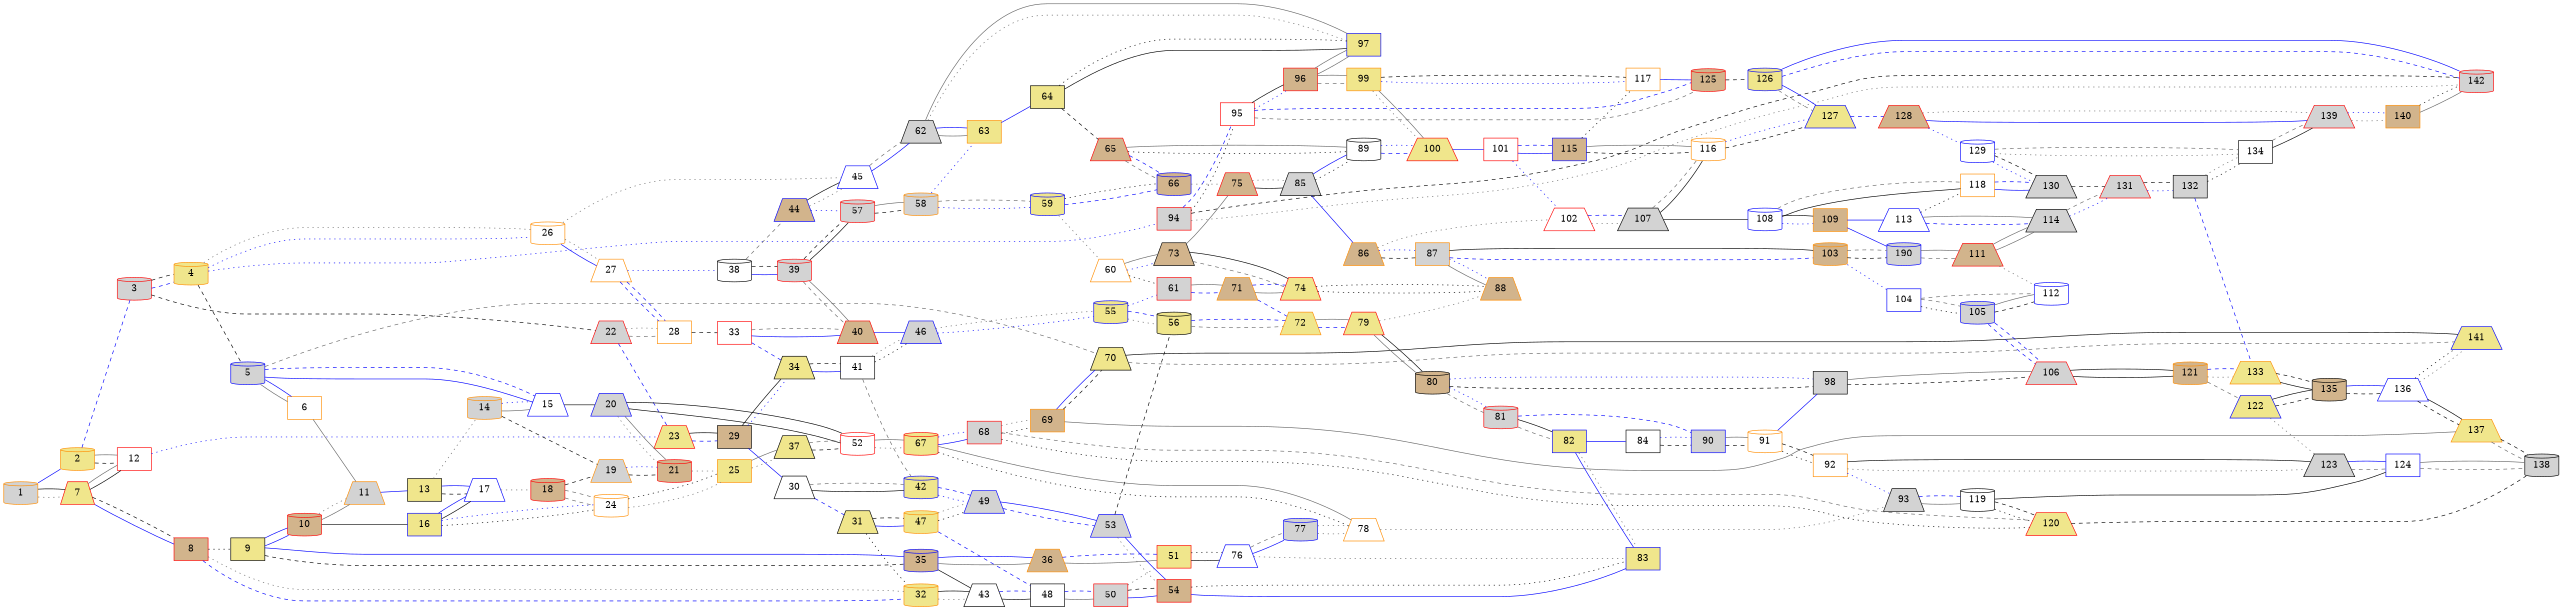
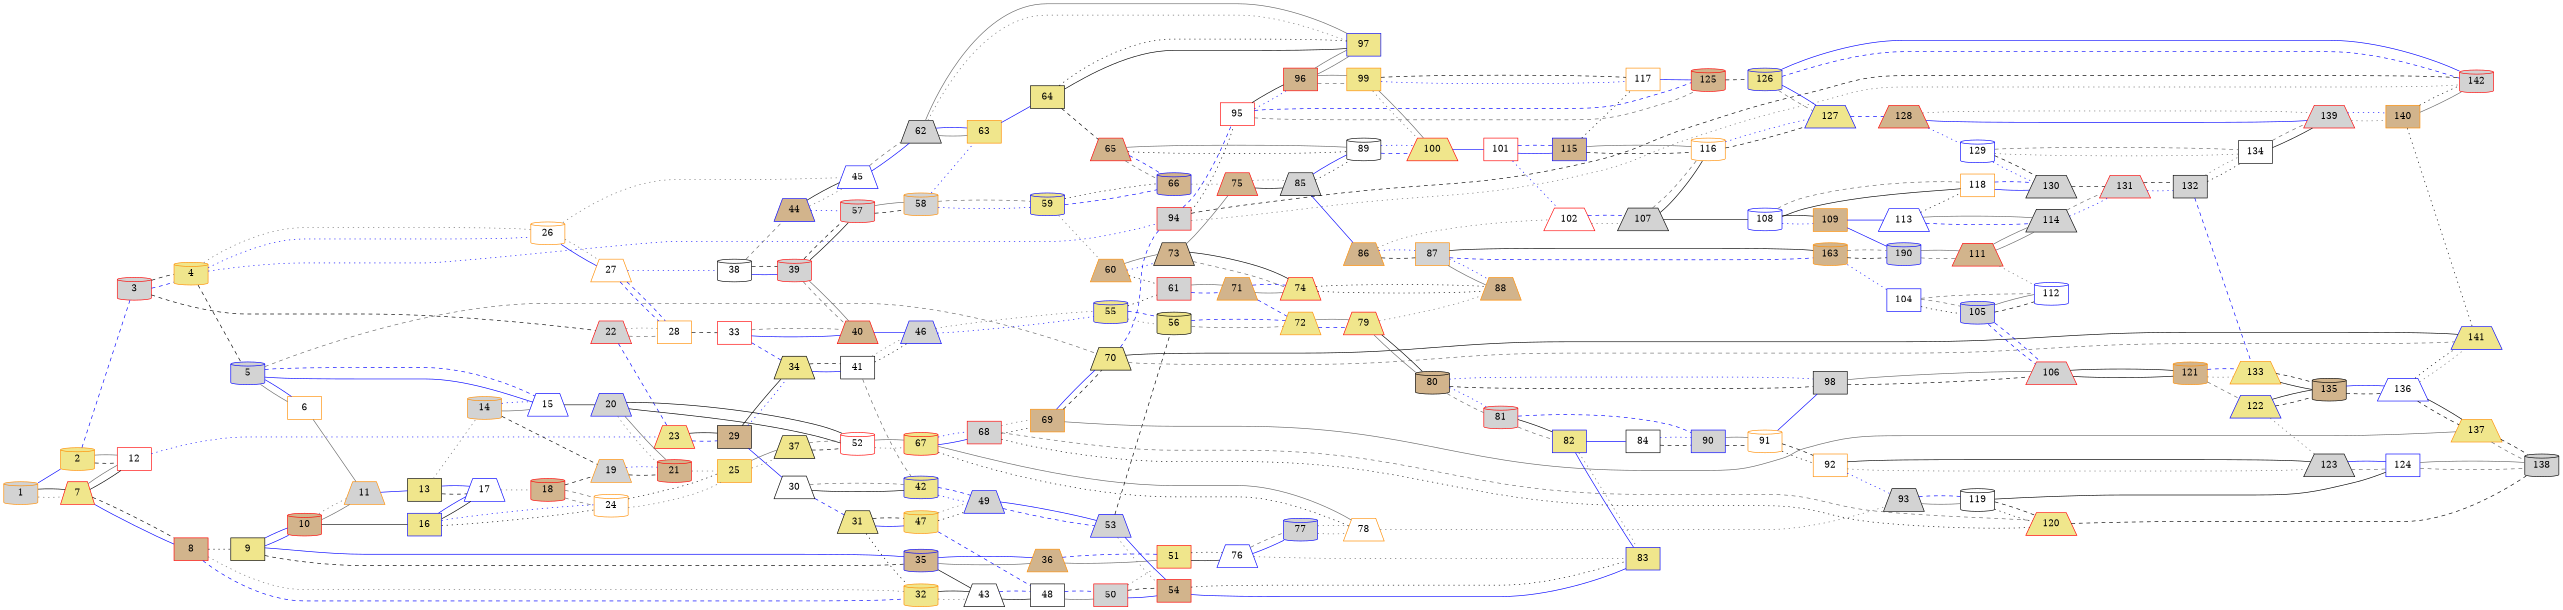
none -> (2440, 227)
(1830, 254) -> (1830, 254)
(1111, 271) -> (1111, 271)
none -> (1140, 289)
(1142, 300) -> (1143, 300)
